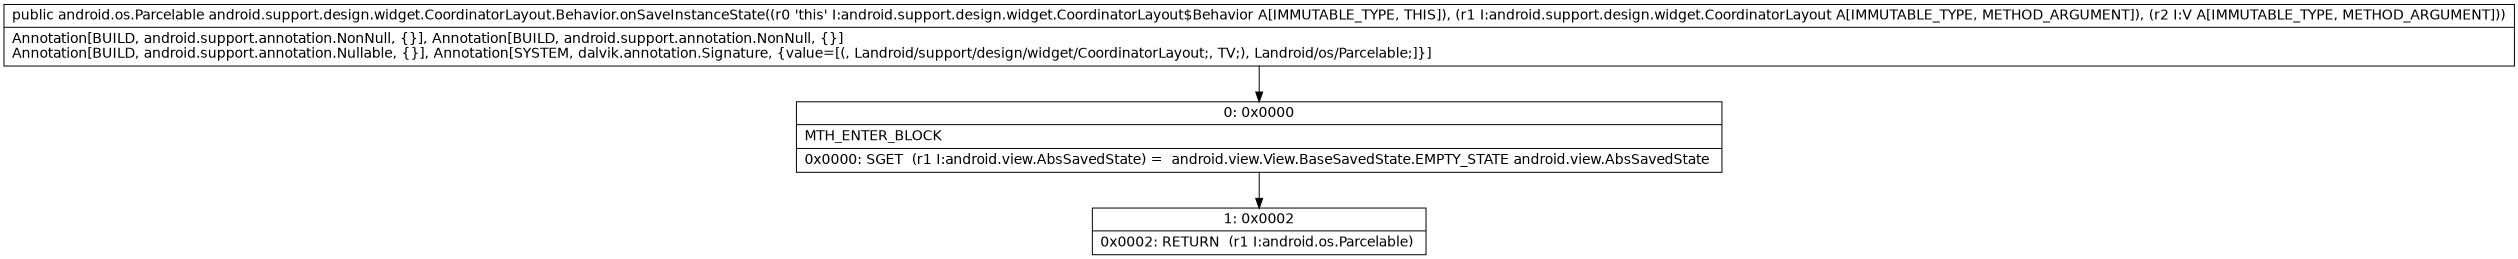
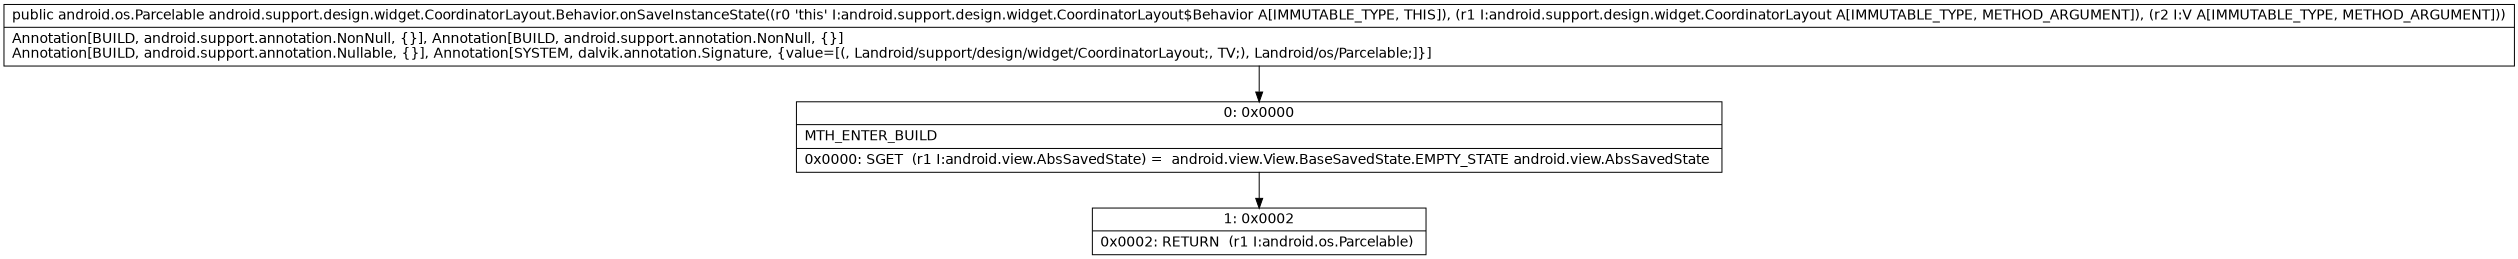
(873, 136) -> (871, 136)
